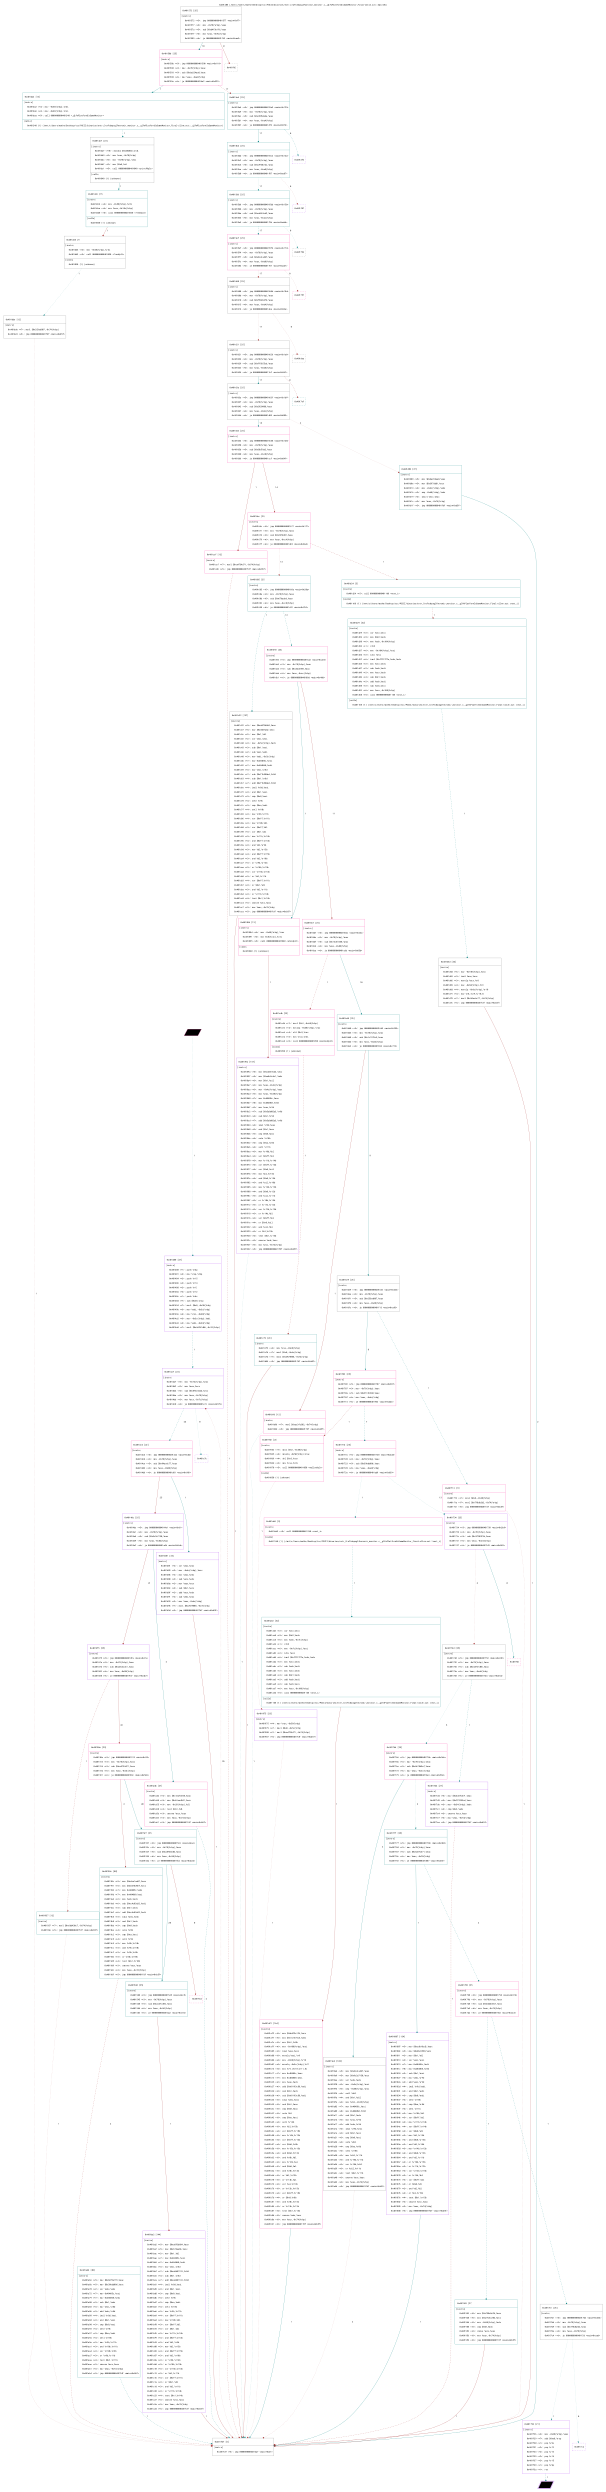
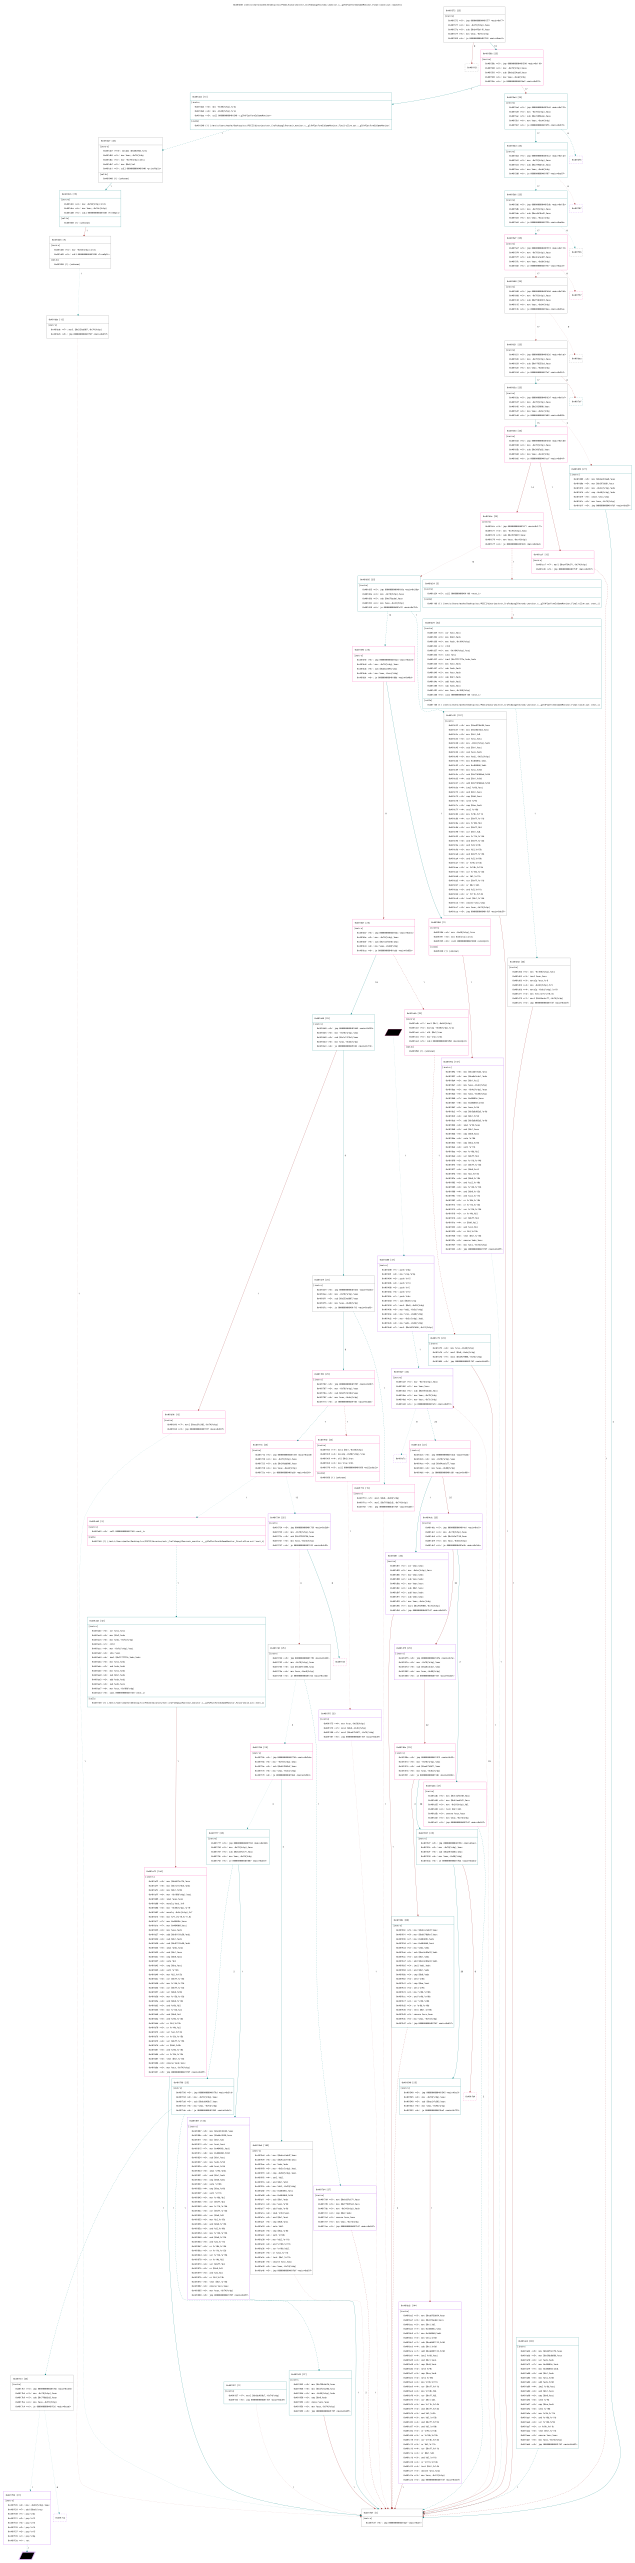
(76, 1793) -> none
(487, 1999) -> (203, 2097)
